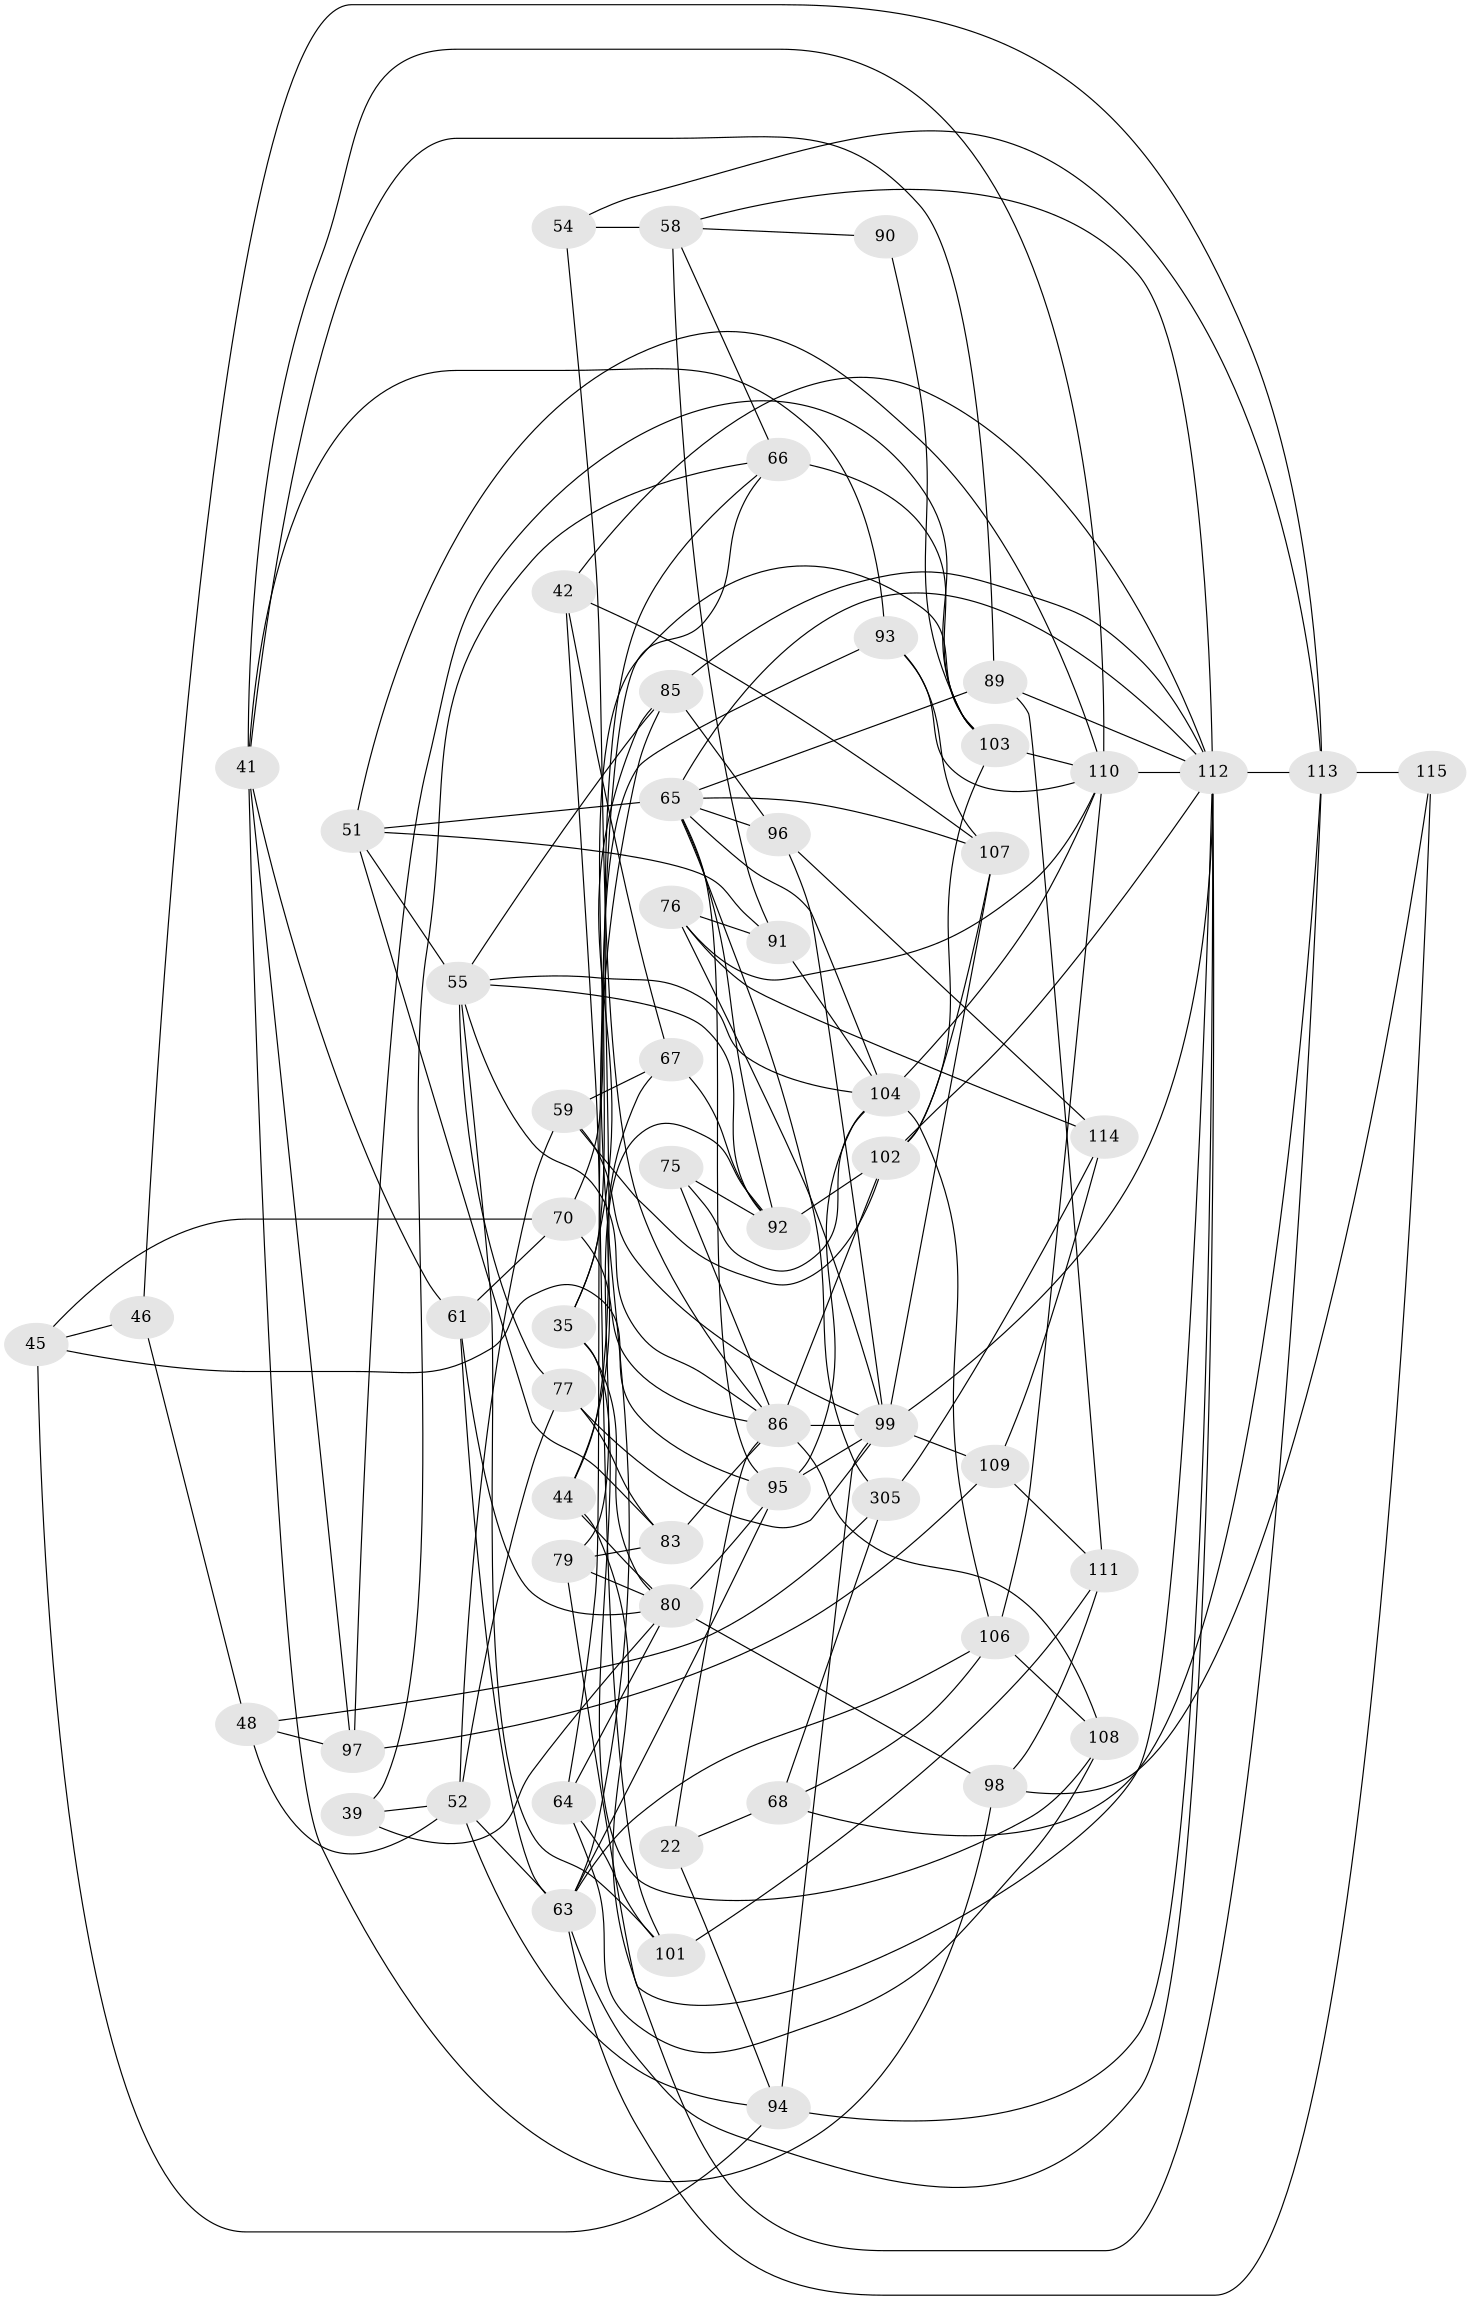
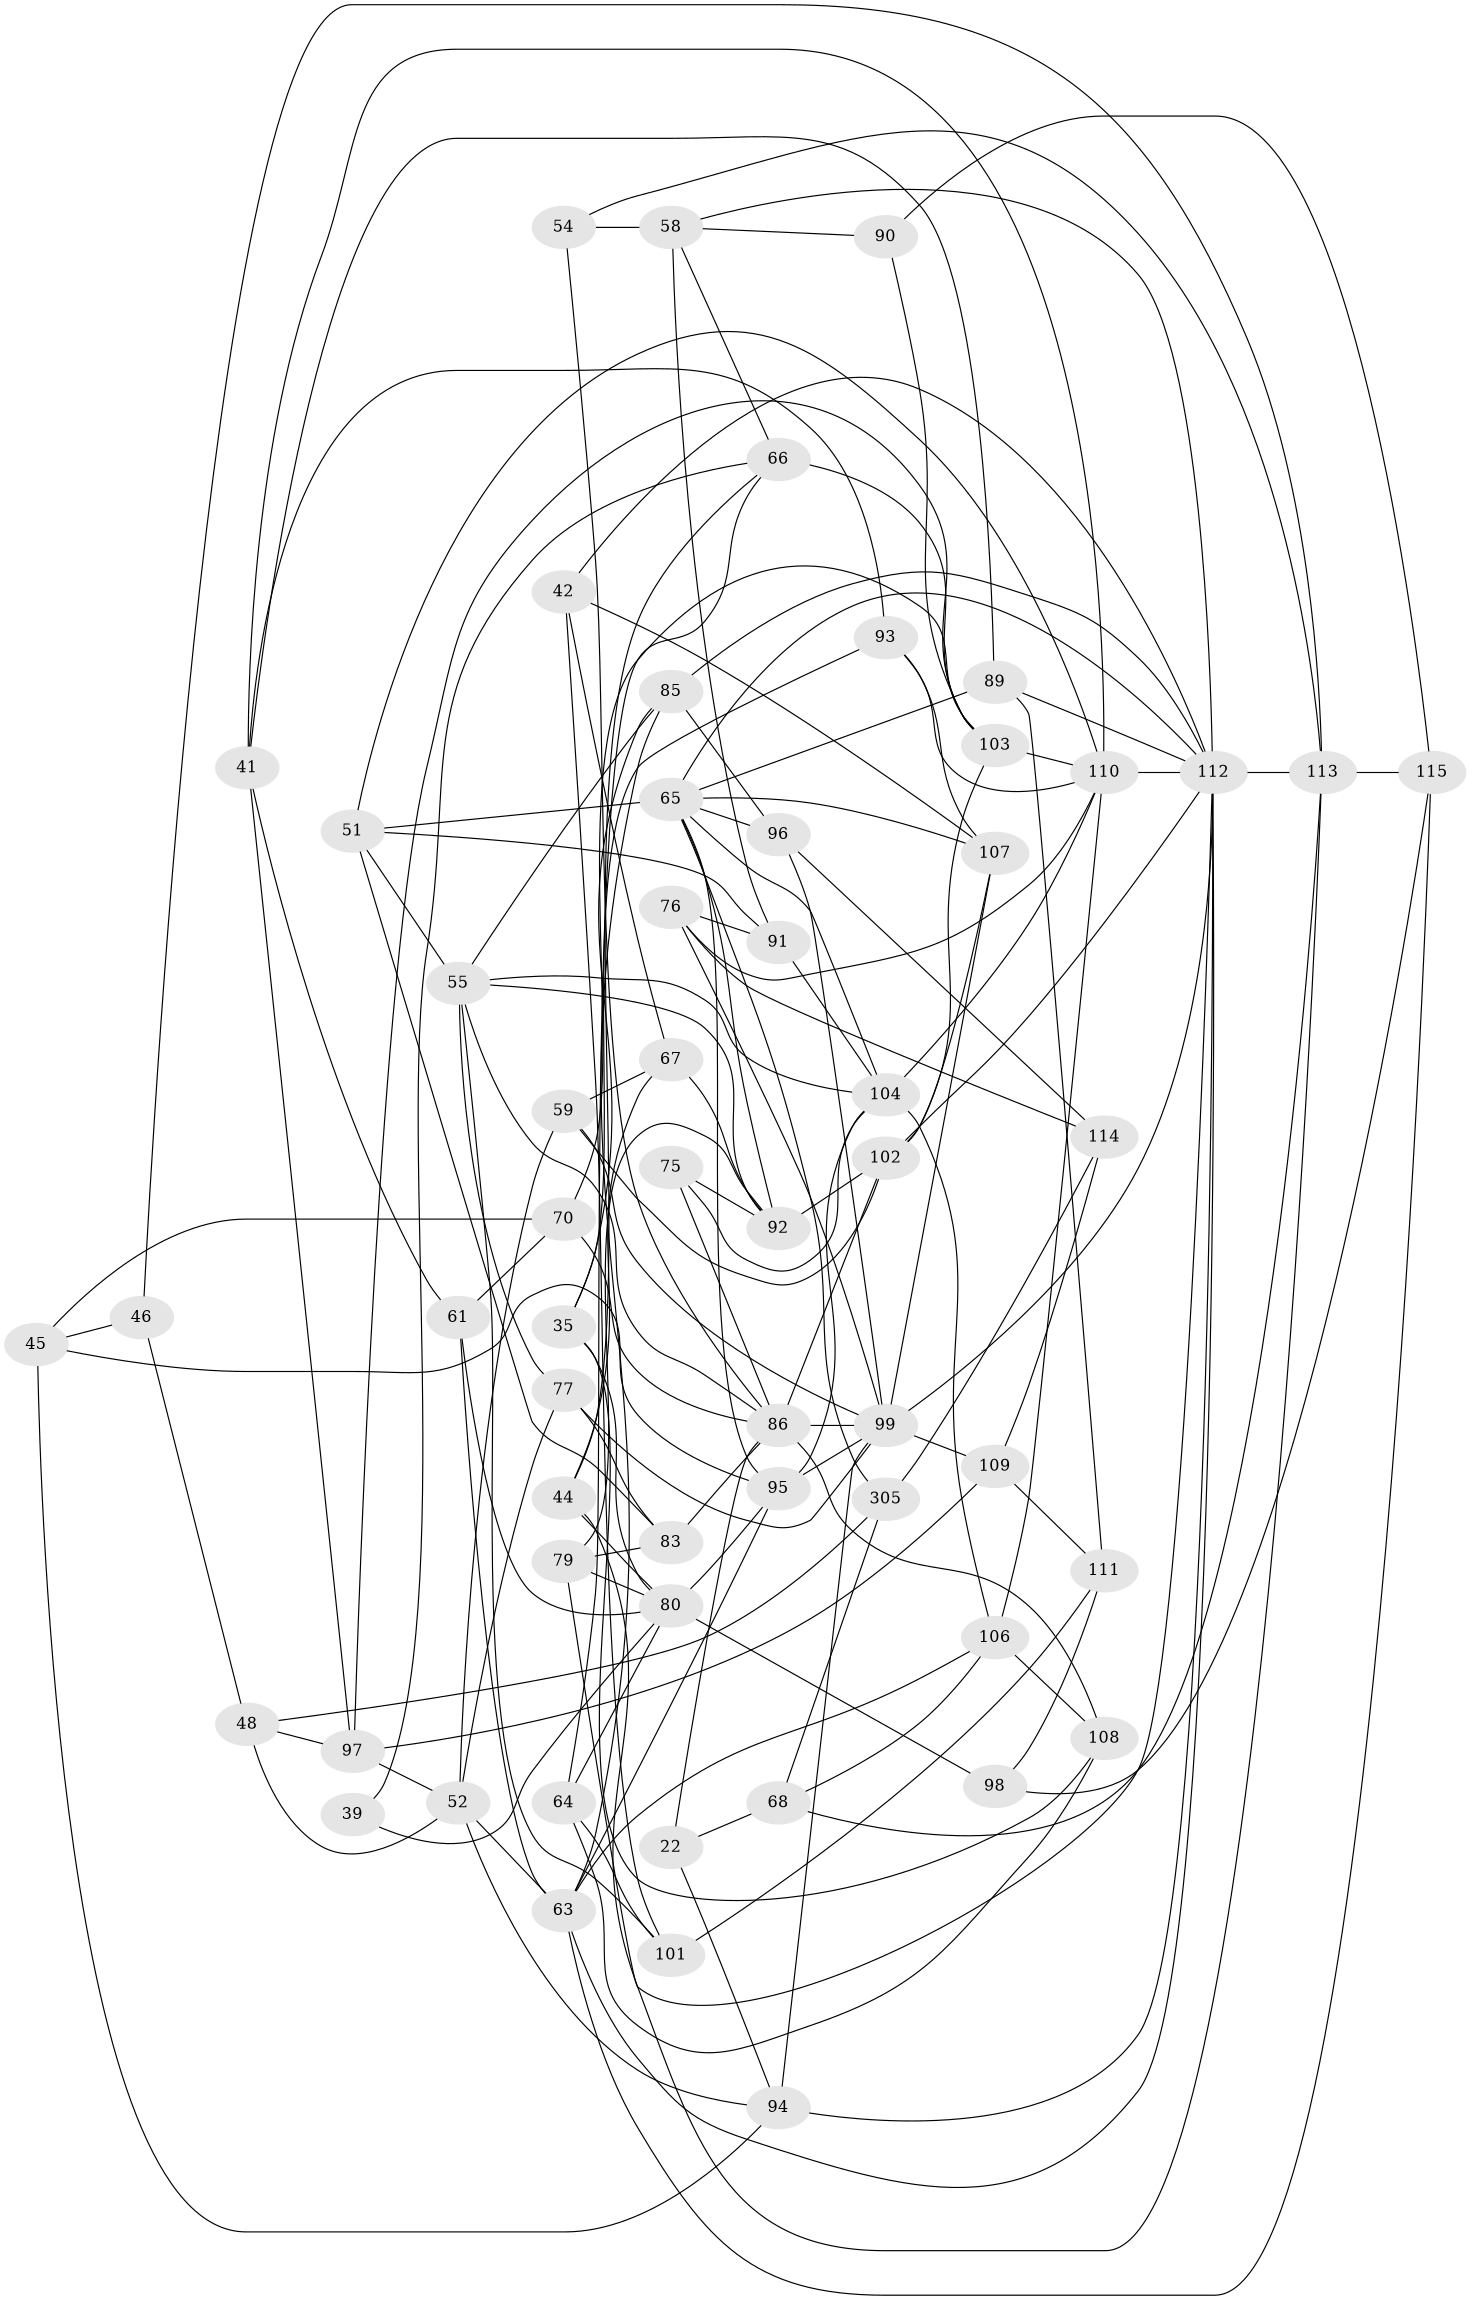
none -> (1323, 246)
(307, 1786) -> none
(406, 1809) -> (406, 1777)
